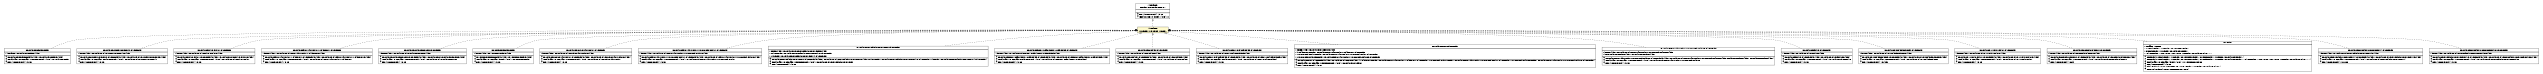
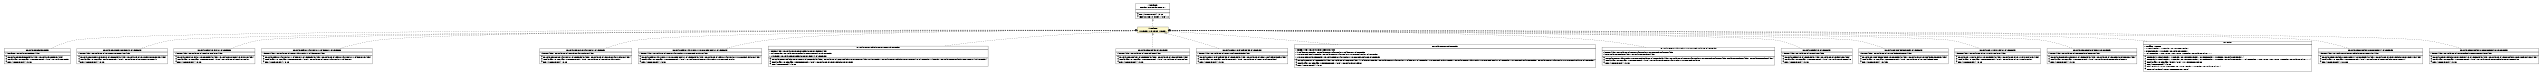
(422, 56) -> none
(503, 56) -> none
(1052, 56) -> none
(2061, 62) -> (2061, 62)
